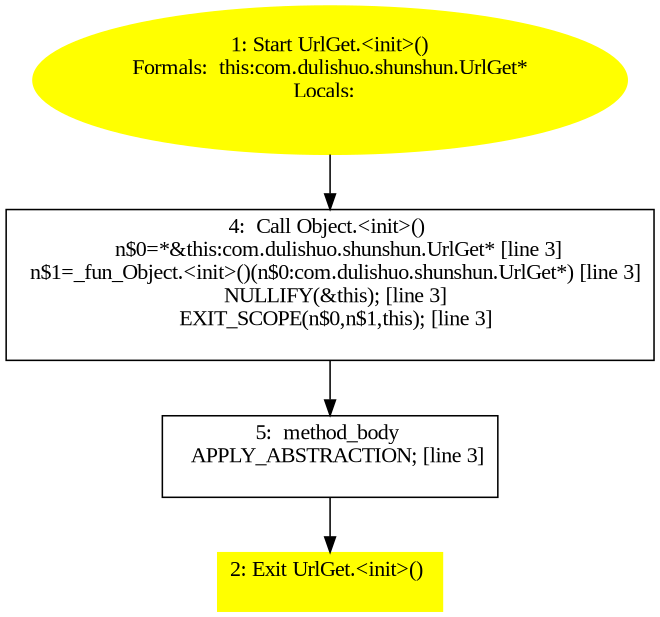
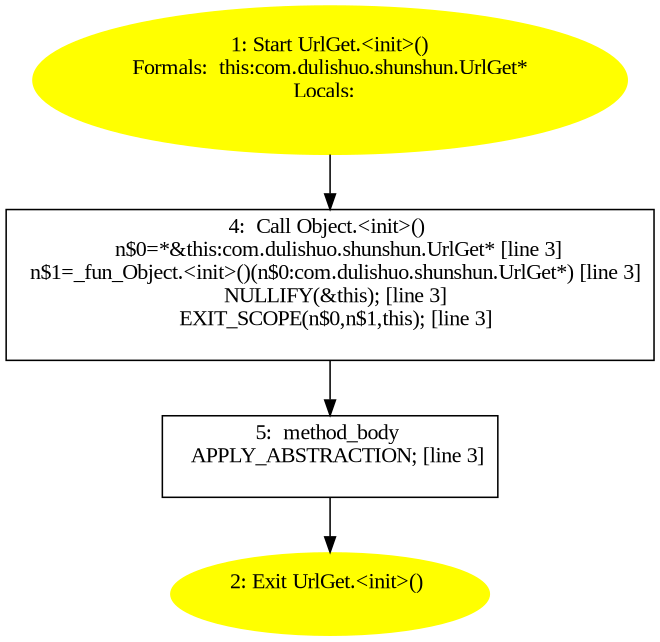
(330, 582) -> (330, 594)
